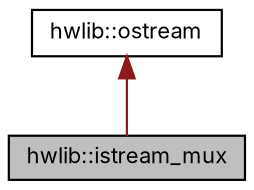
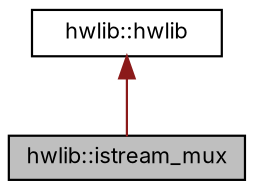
(127, 33) -> (127, 33)
